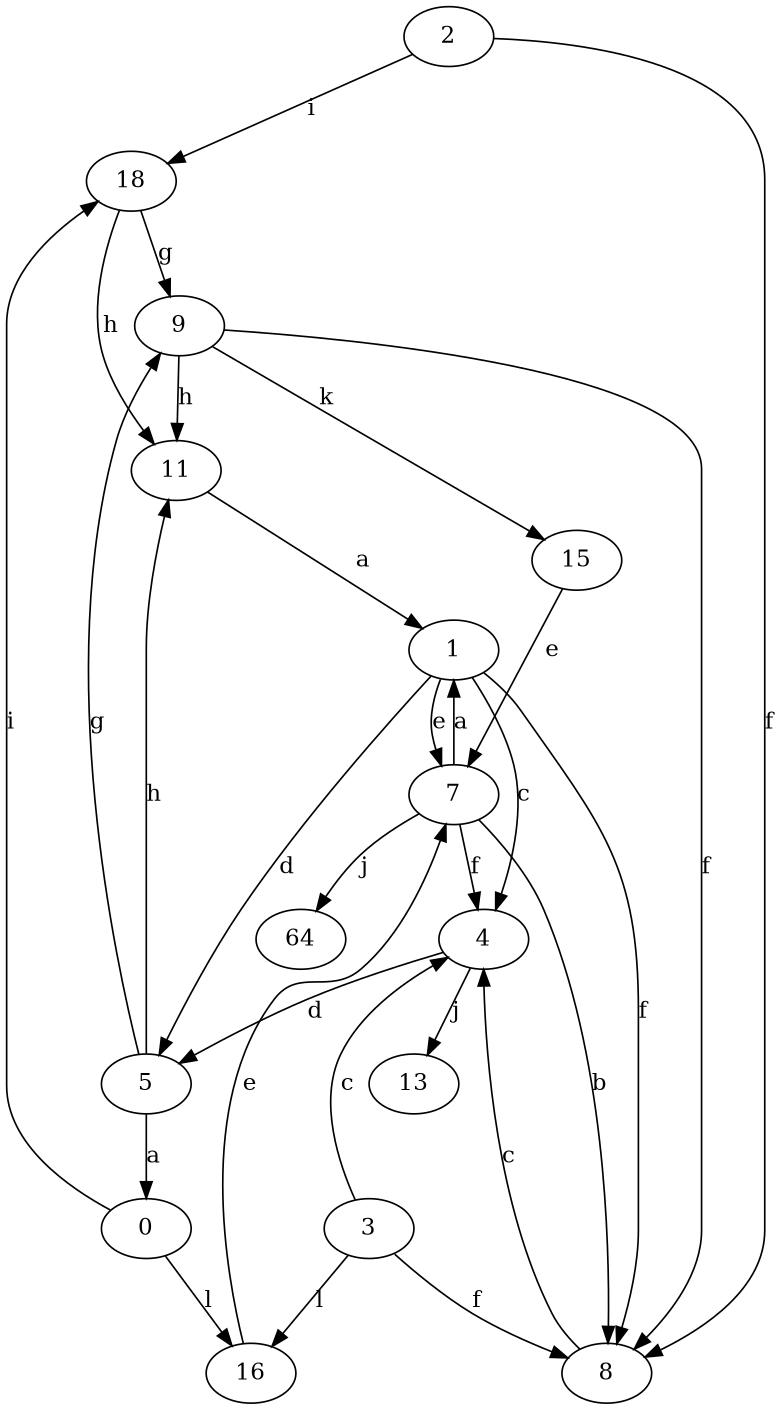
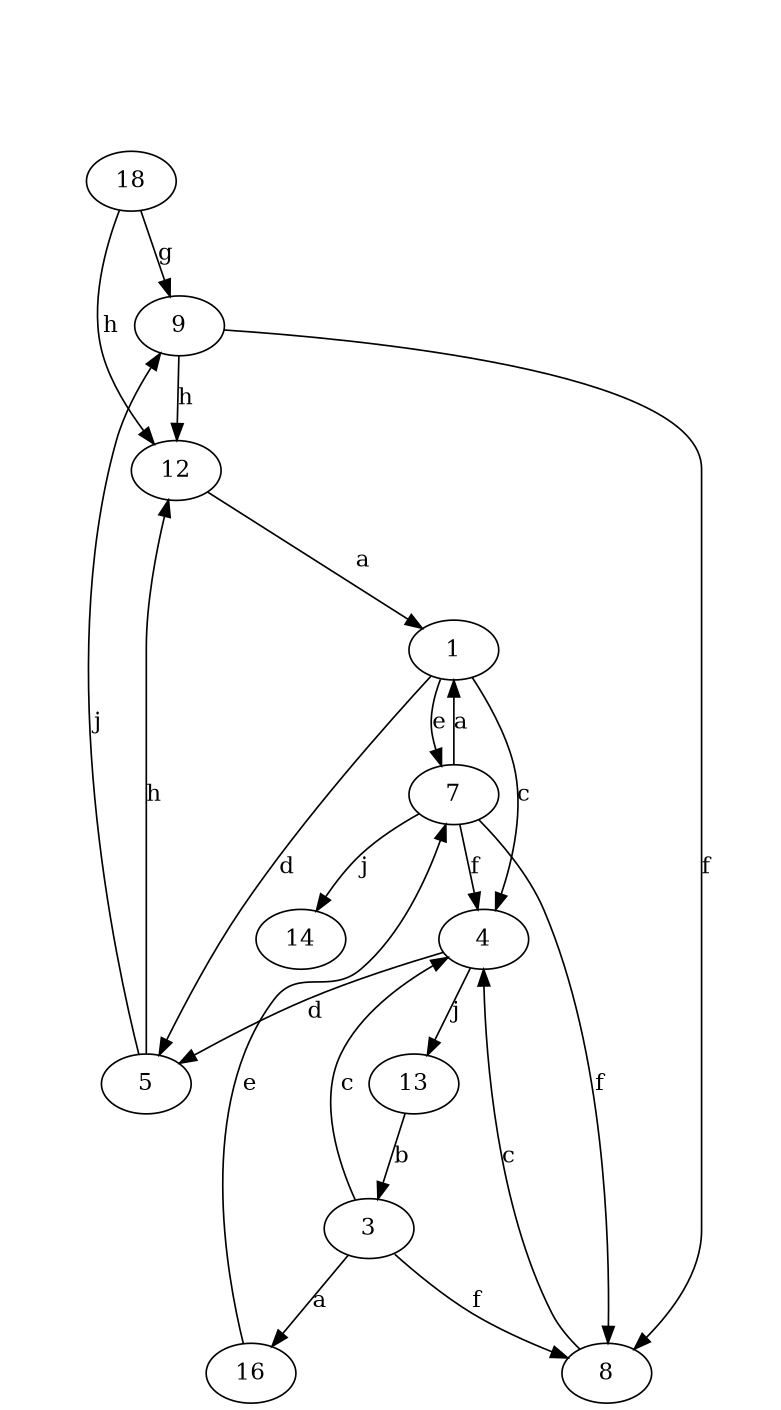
(449, 37) -> none
(176, 470) -> (176, 470)
(577, 560) -> none
(98, 722) -> (98, 722)
(301, 939) -> (301, 939)
(637, 979) -> none
(600, 1084) -> (600, 1084)
none -> (394, 1148)
(146, 1229) -> none
(320, 1301) -> (320, 1301)
